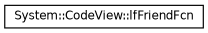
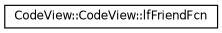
(104, 17) -> (111, 17)
